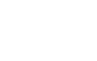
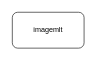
none -> (48, 30)
